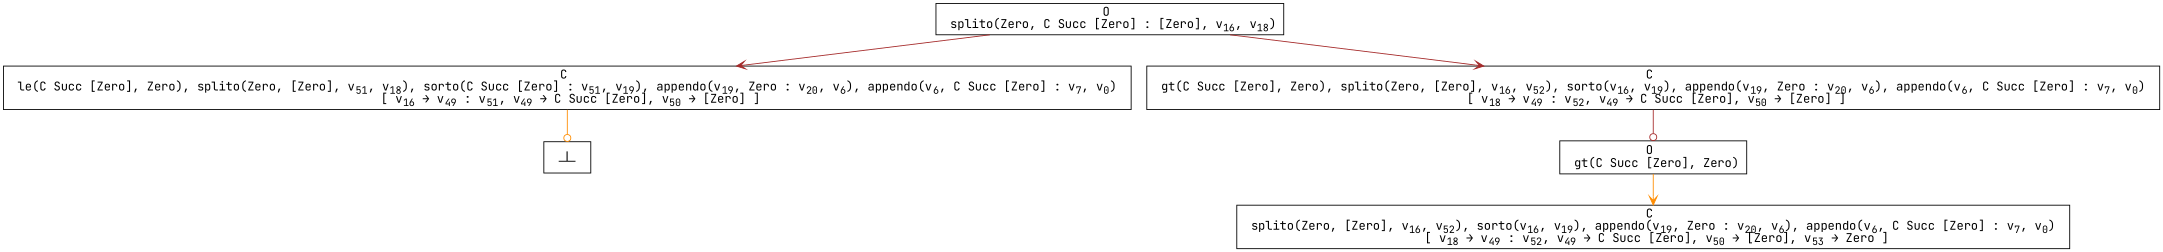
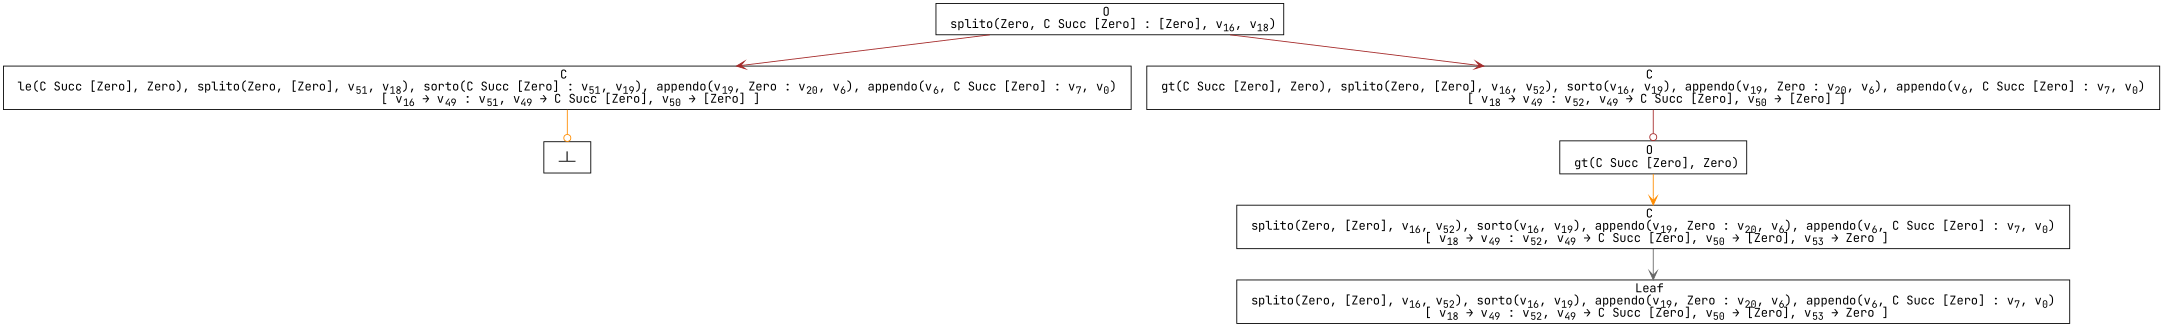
none -> (1653, 302)
